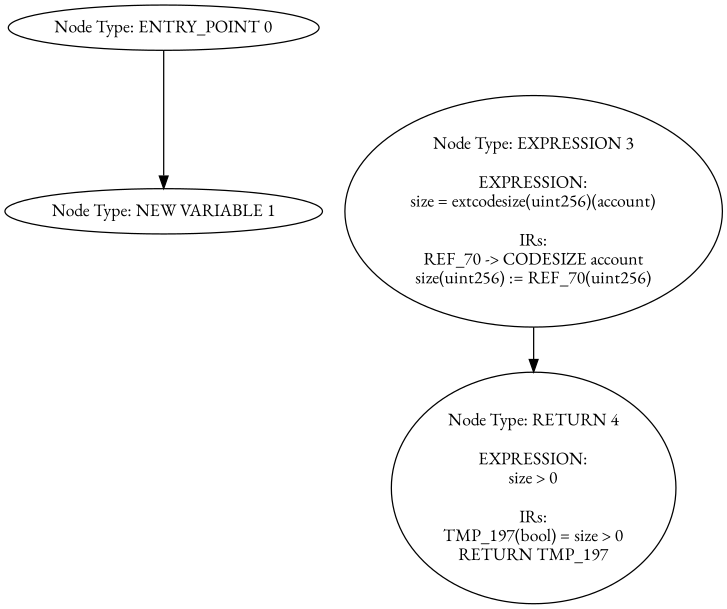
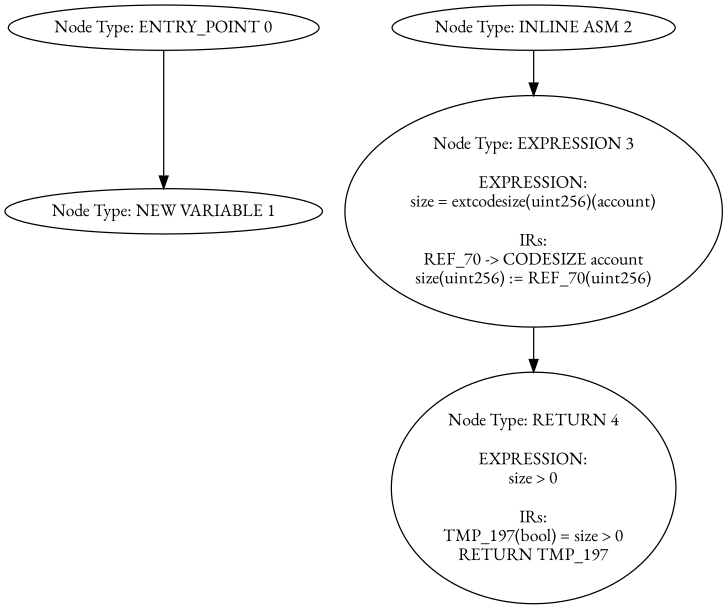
none -> (534, 28)
